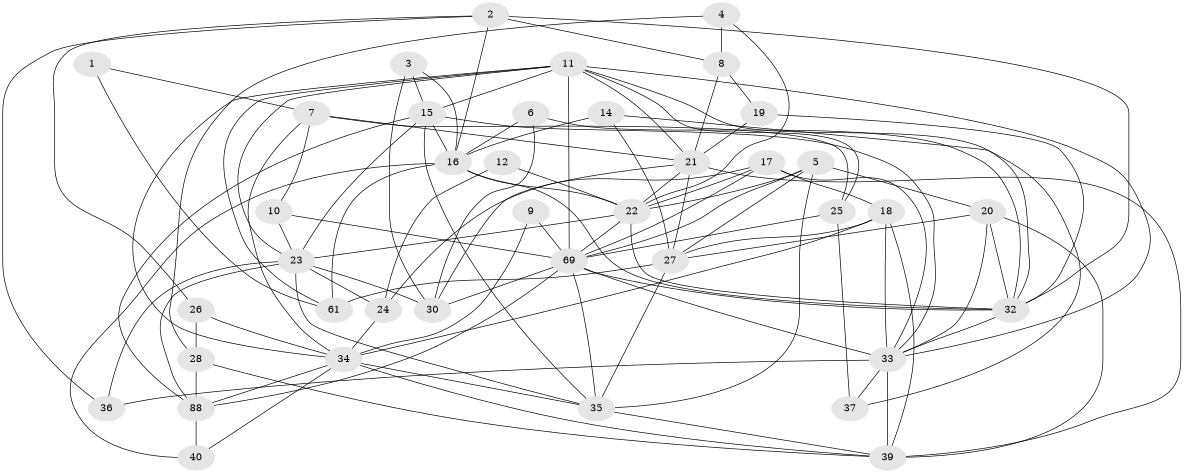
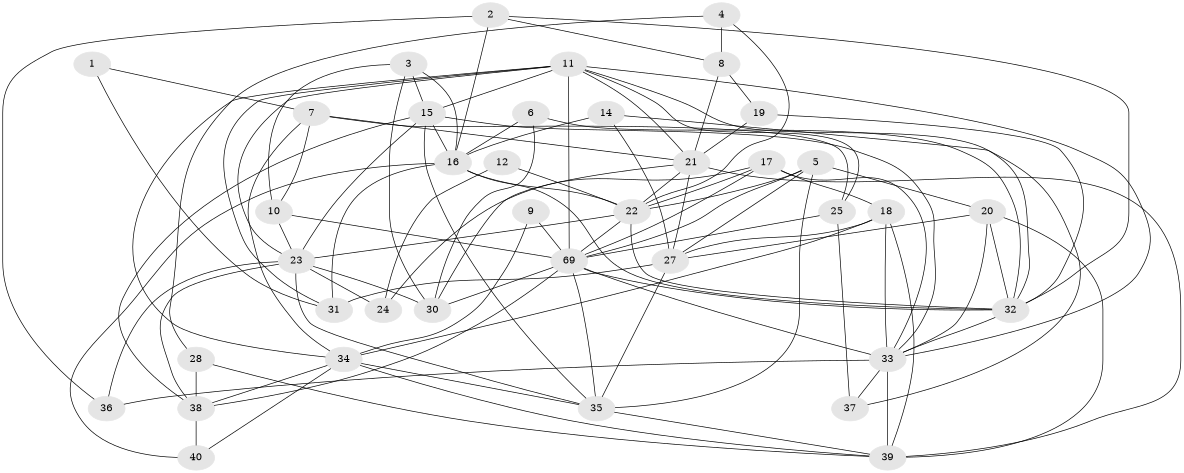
none -> (307, 84)
(196, 310) -> none
(334, 310) -> (334, 310)
(364, 335) -> none
(196, 409) -> (196, 409)
